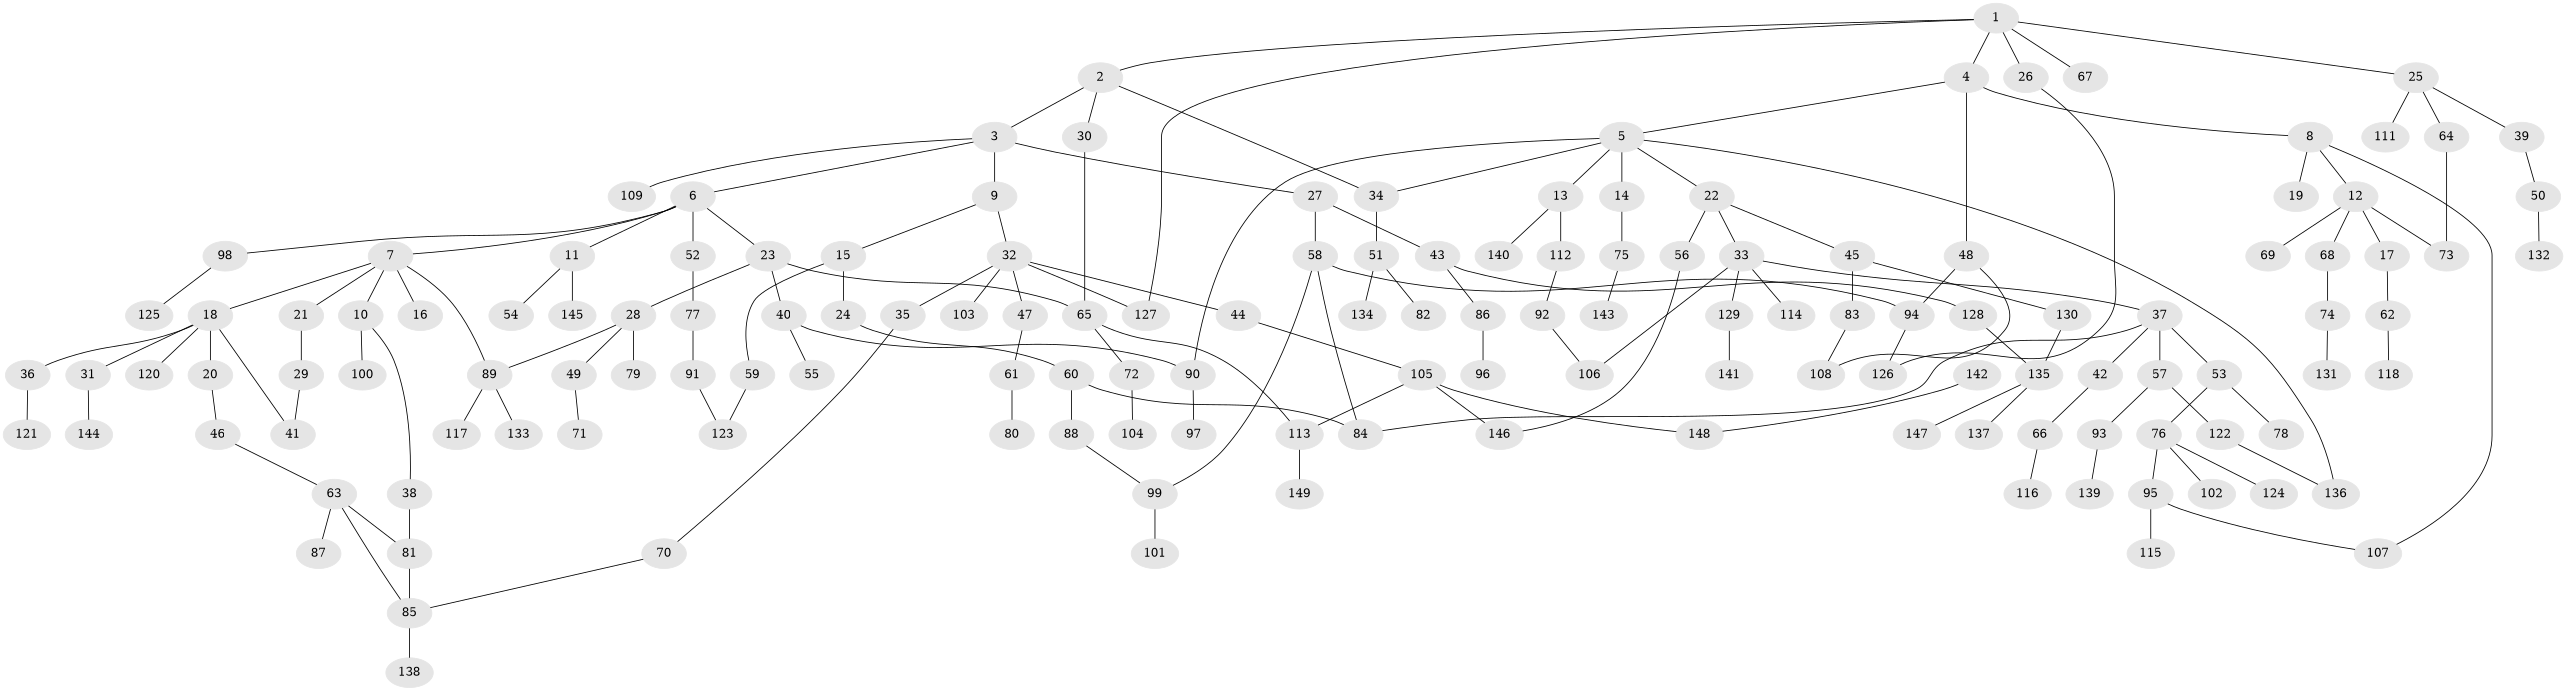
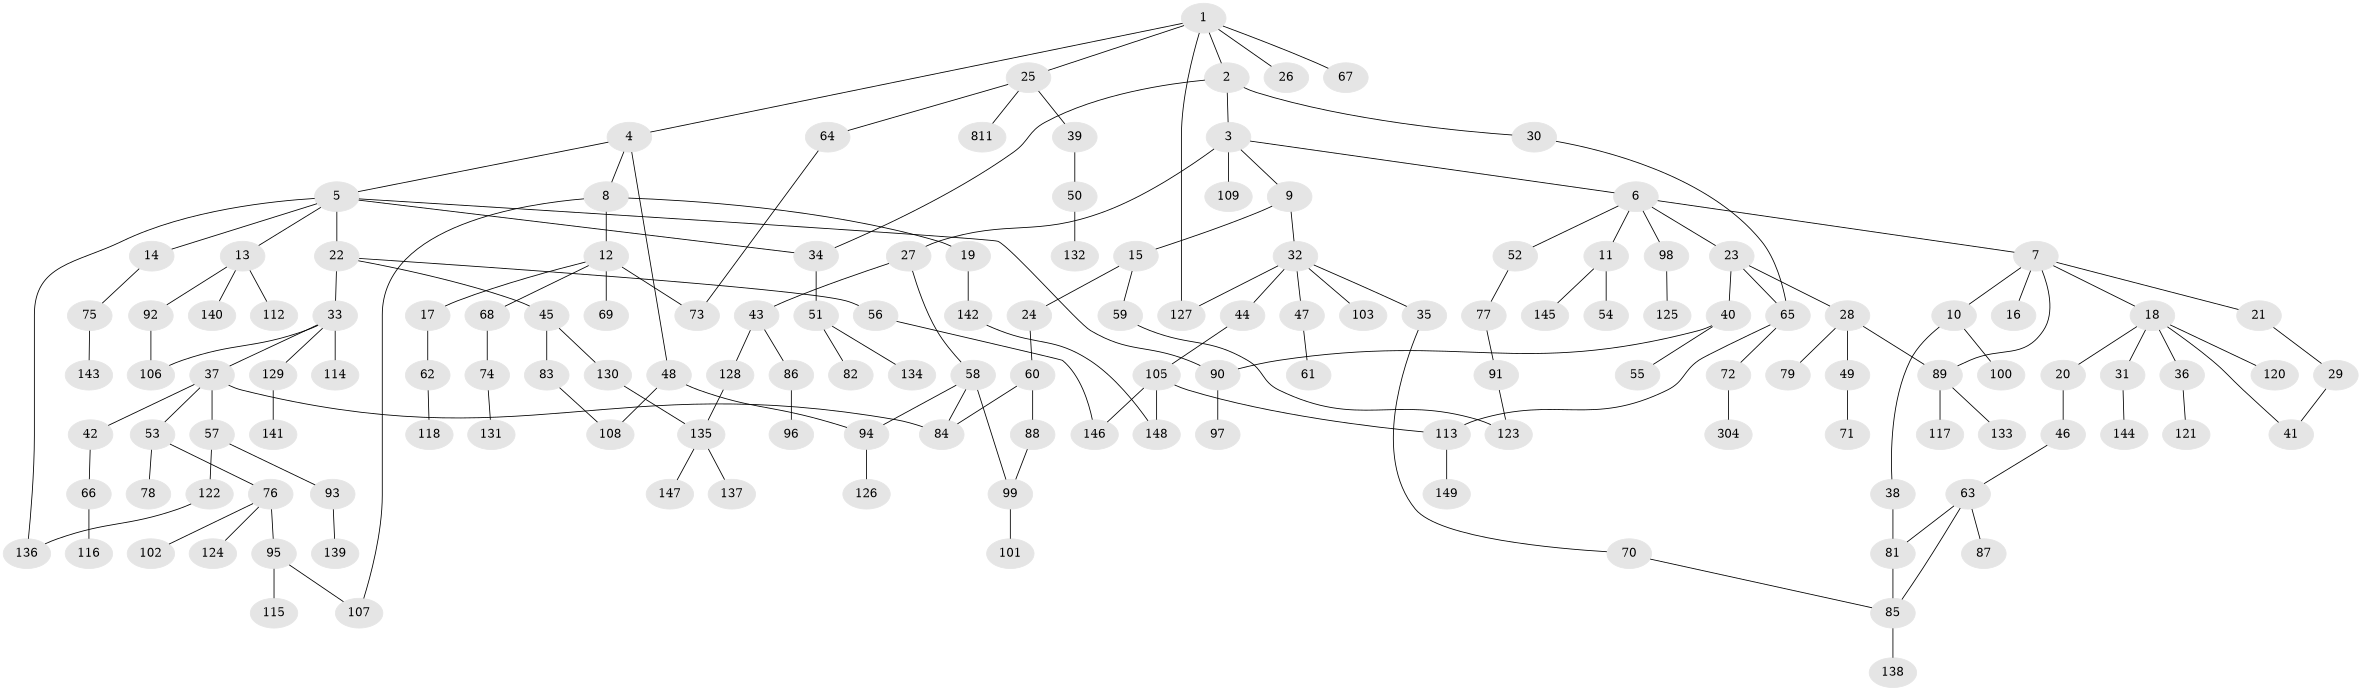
(2385, 137) -> (982, 137)
(1553, 281) -> (197, 286)
none -> (968, 286)
(2116, 291) -> none
(1012, 435) -> none
(1133, 435) -> (1728, 435)
